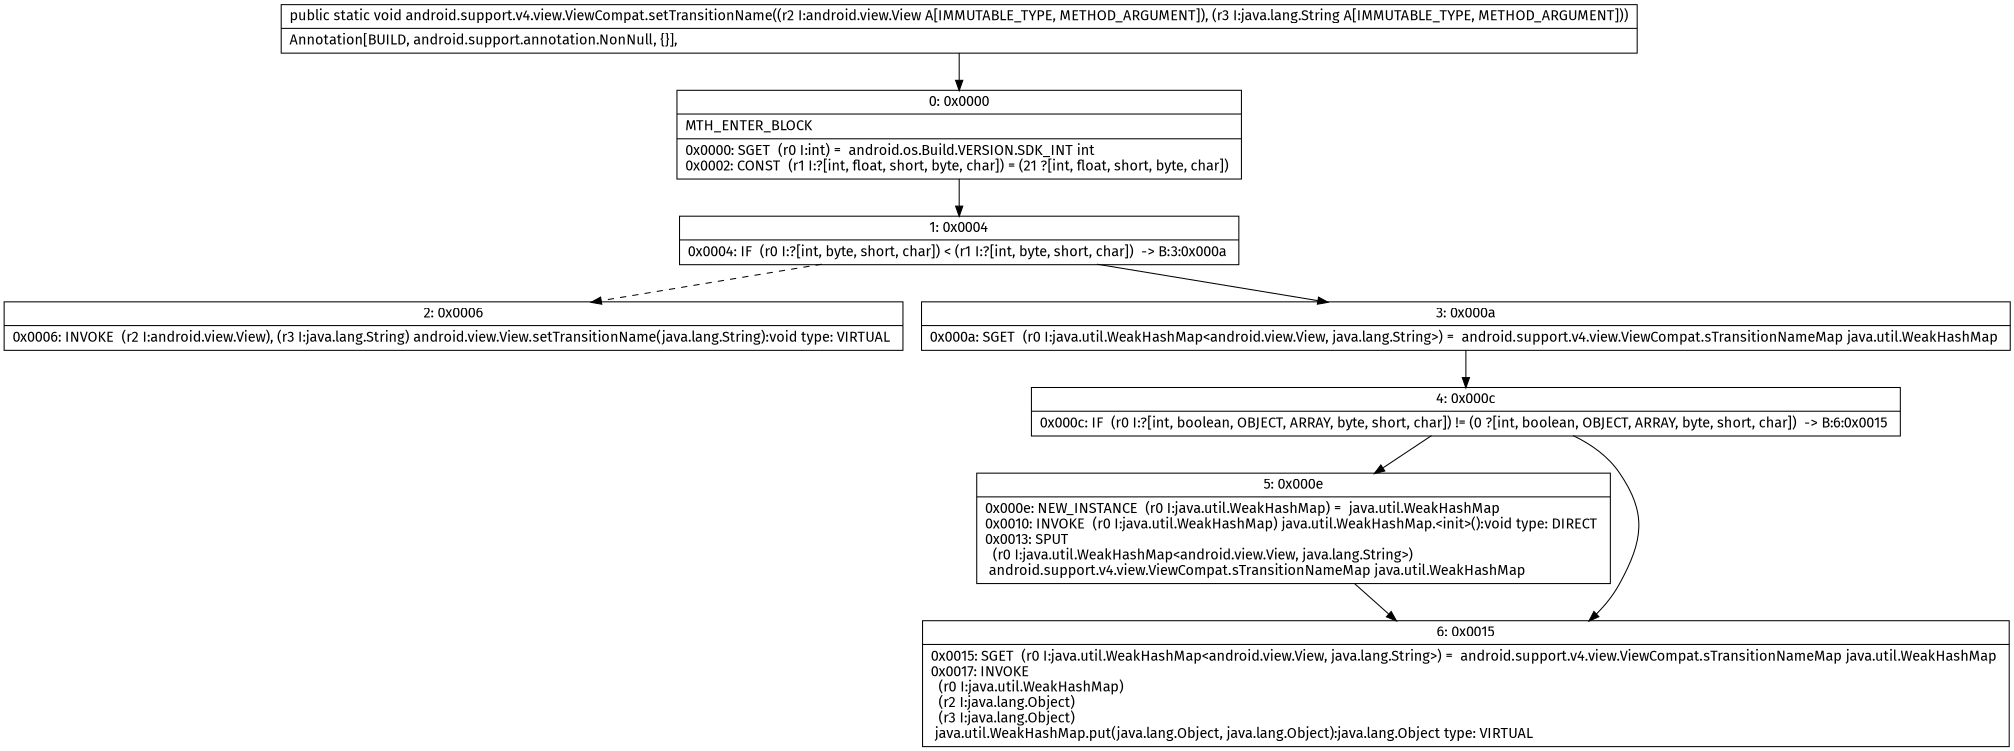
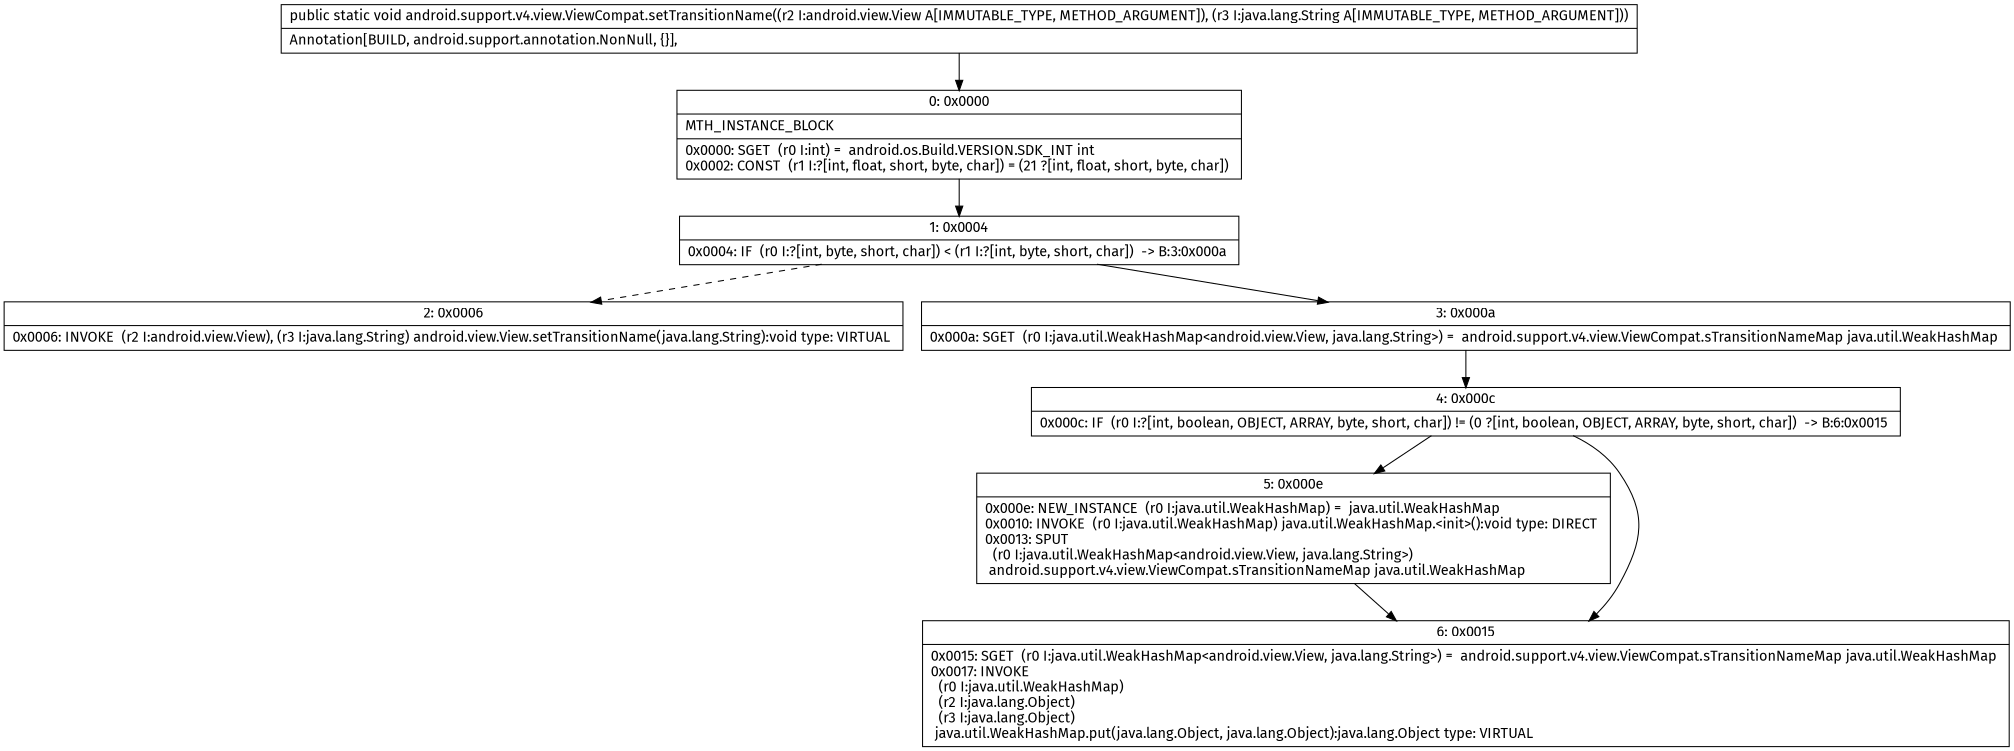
(749, 126) -> (760, 126)
